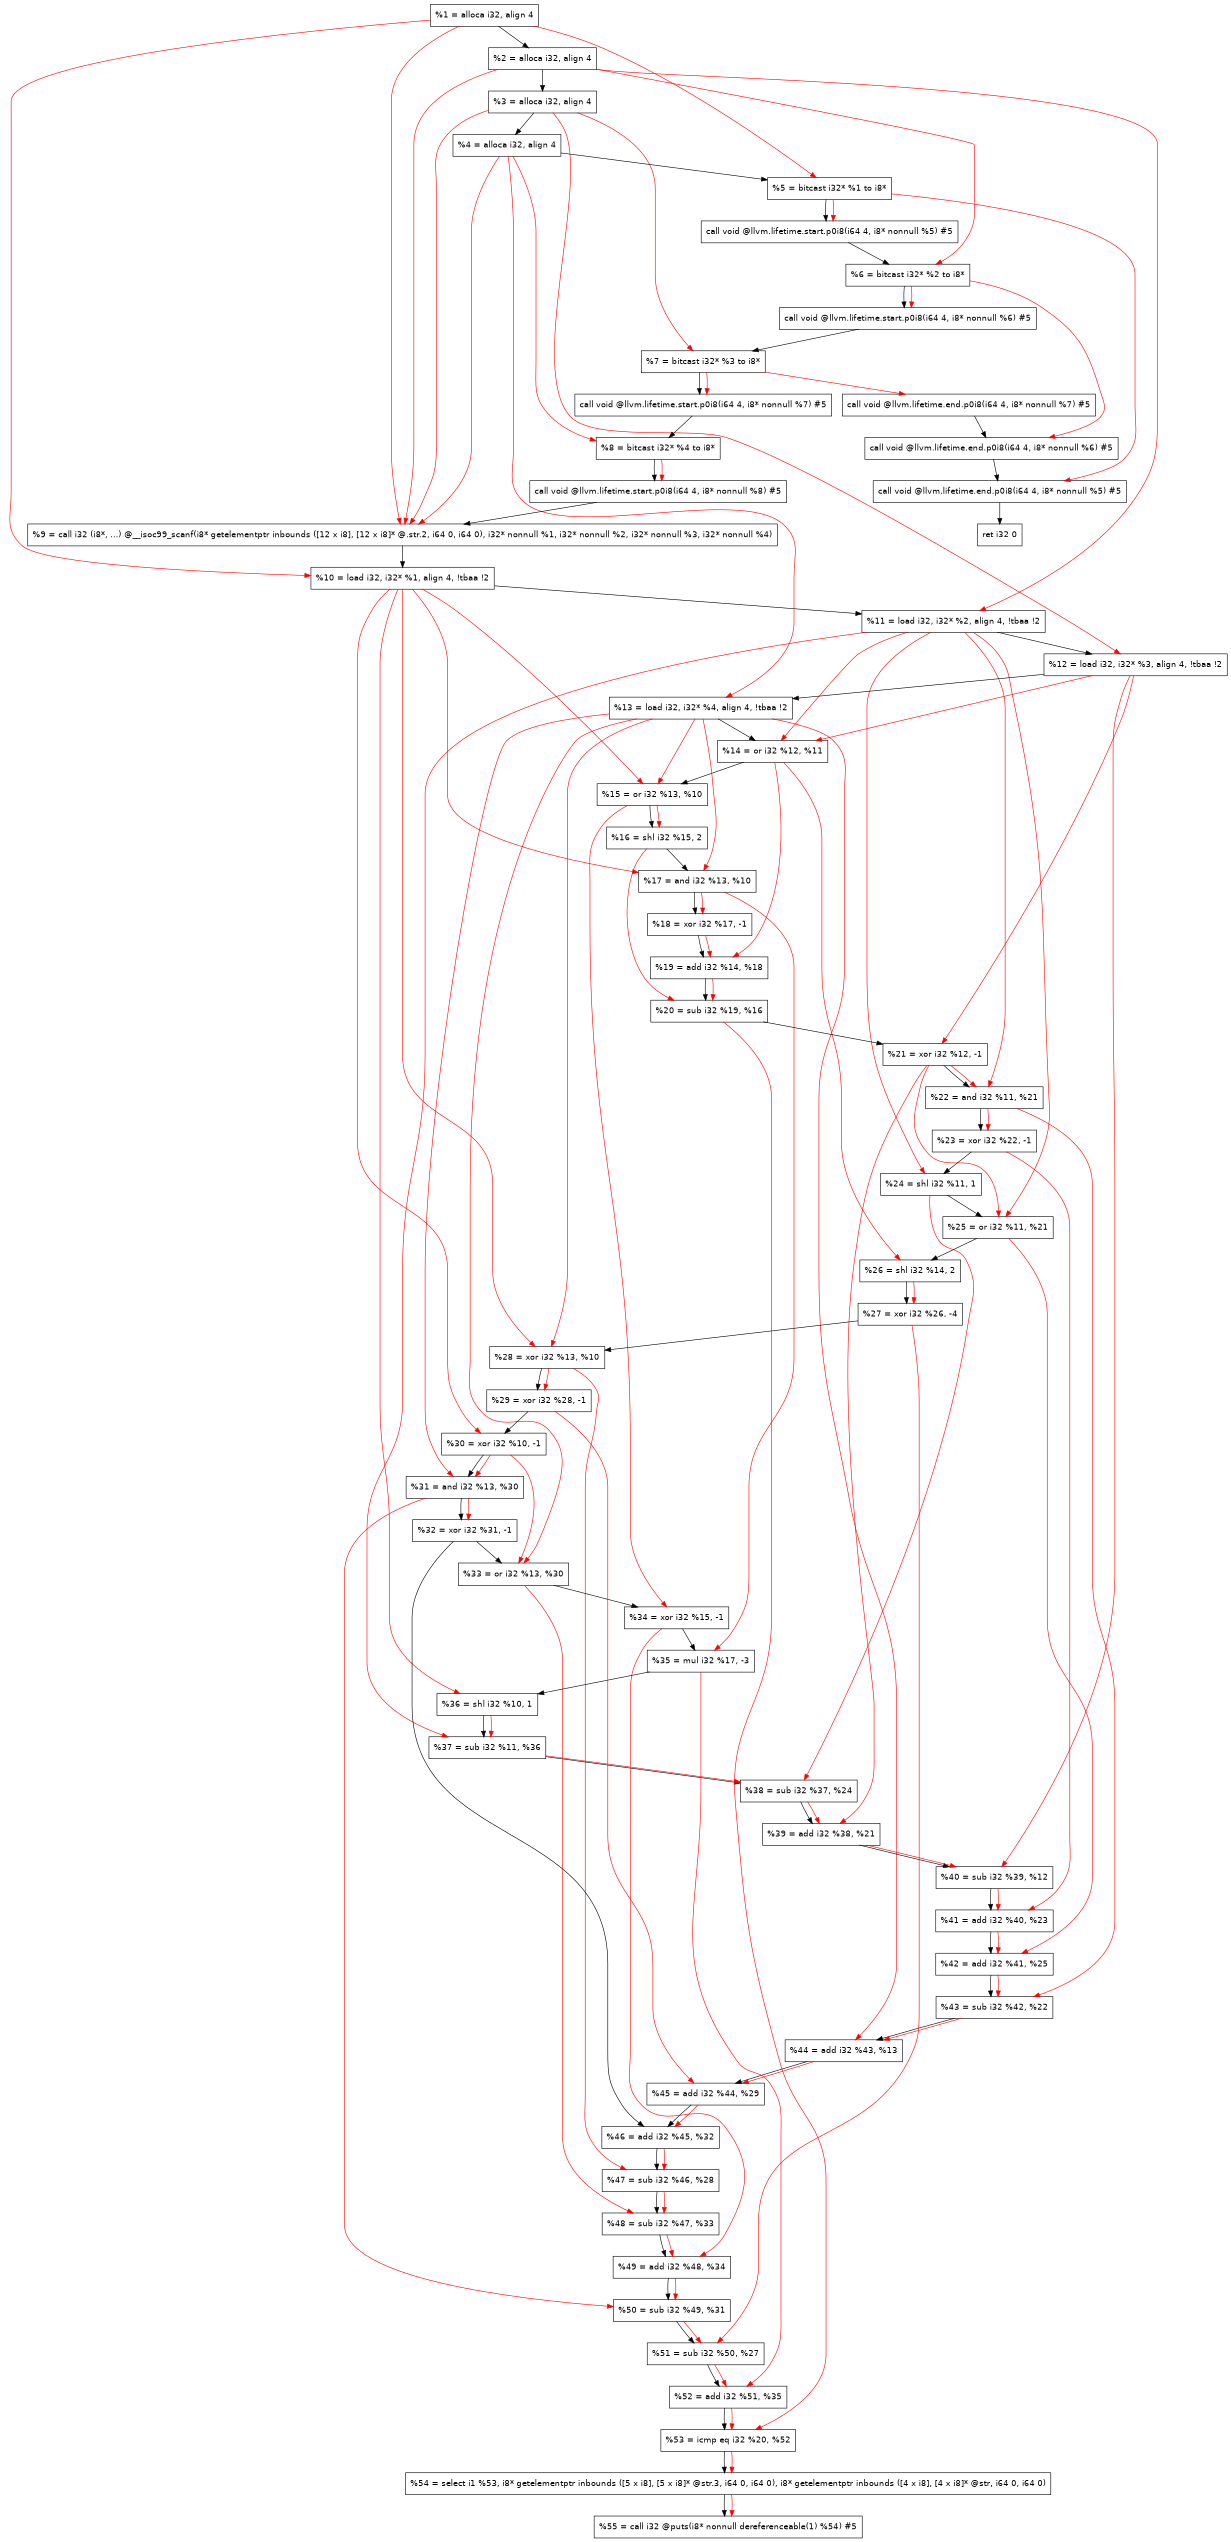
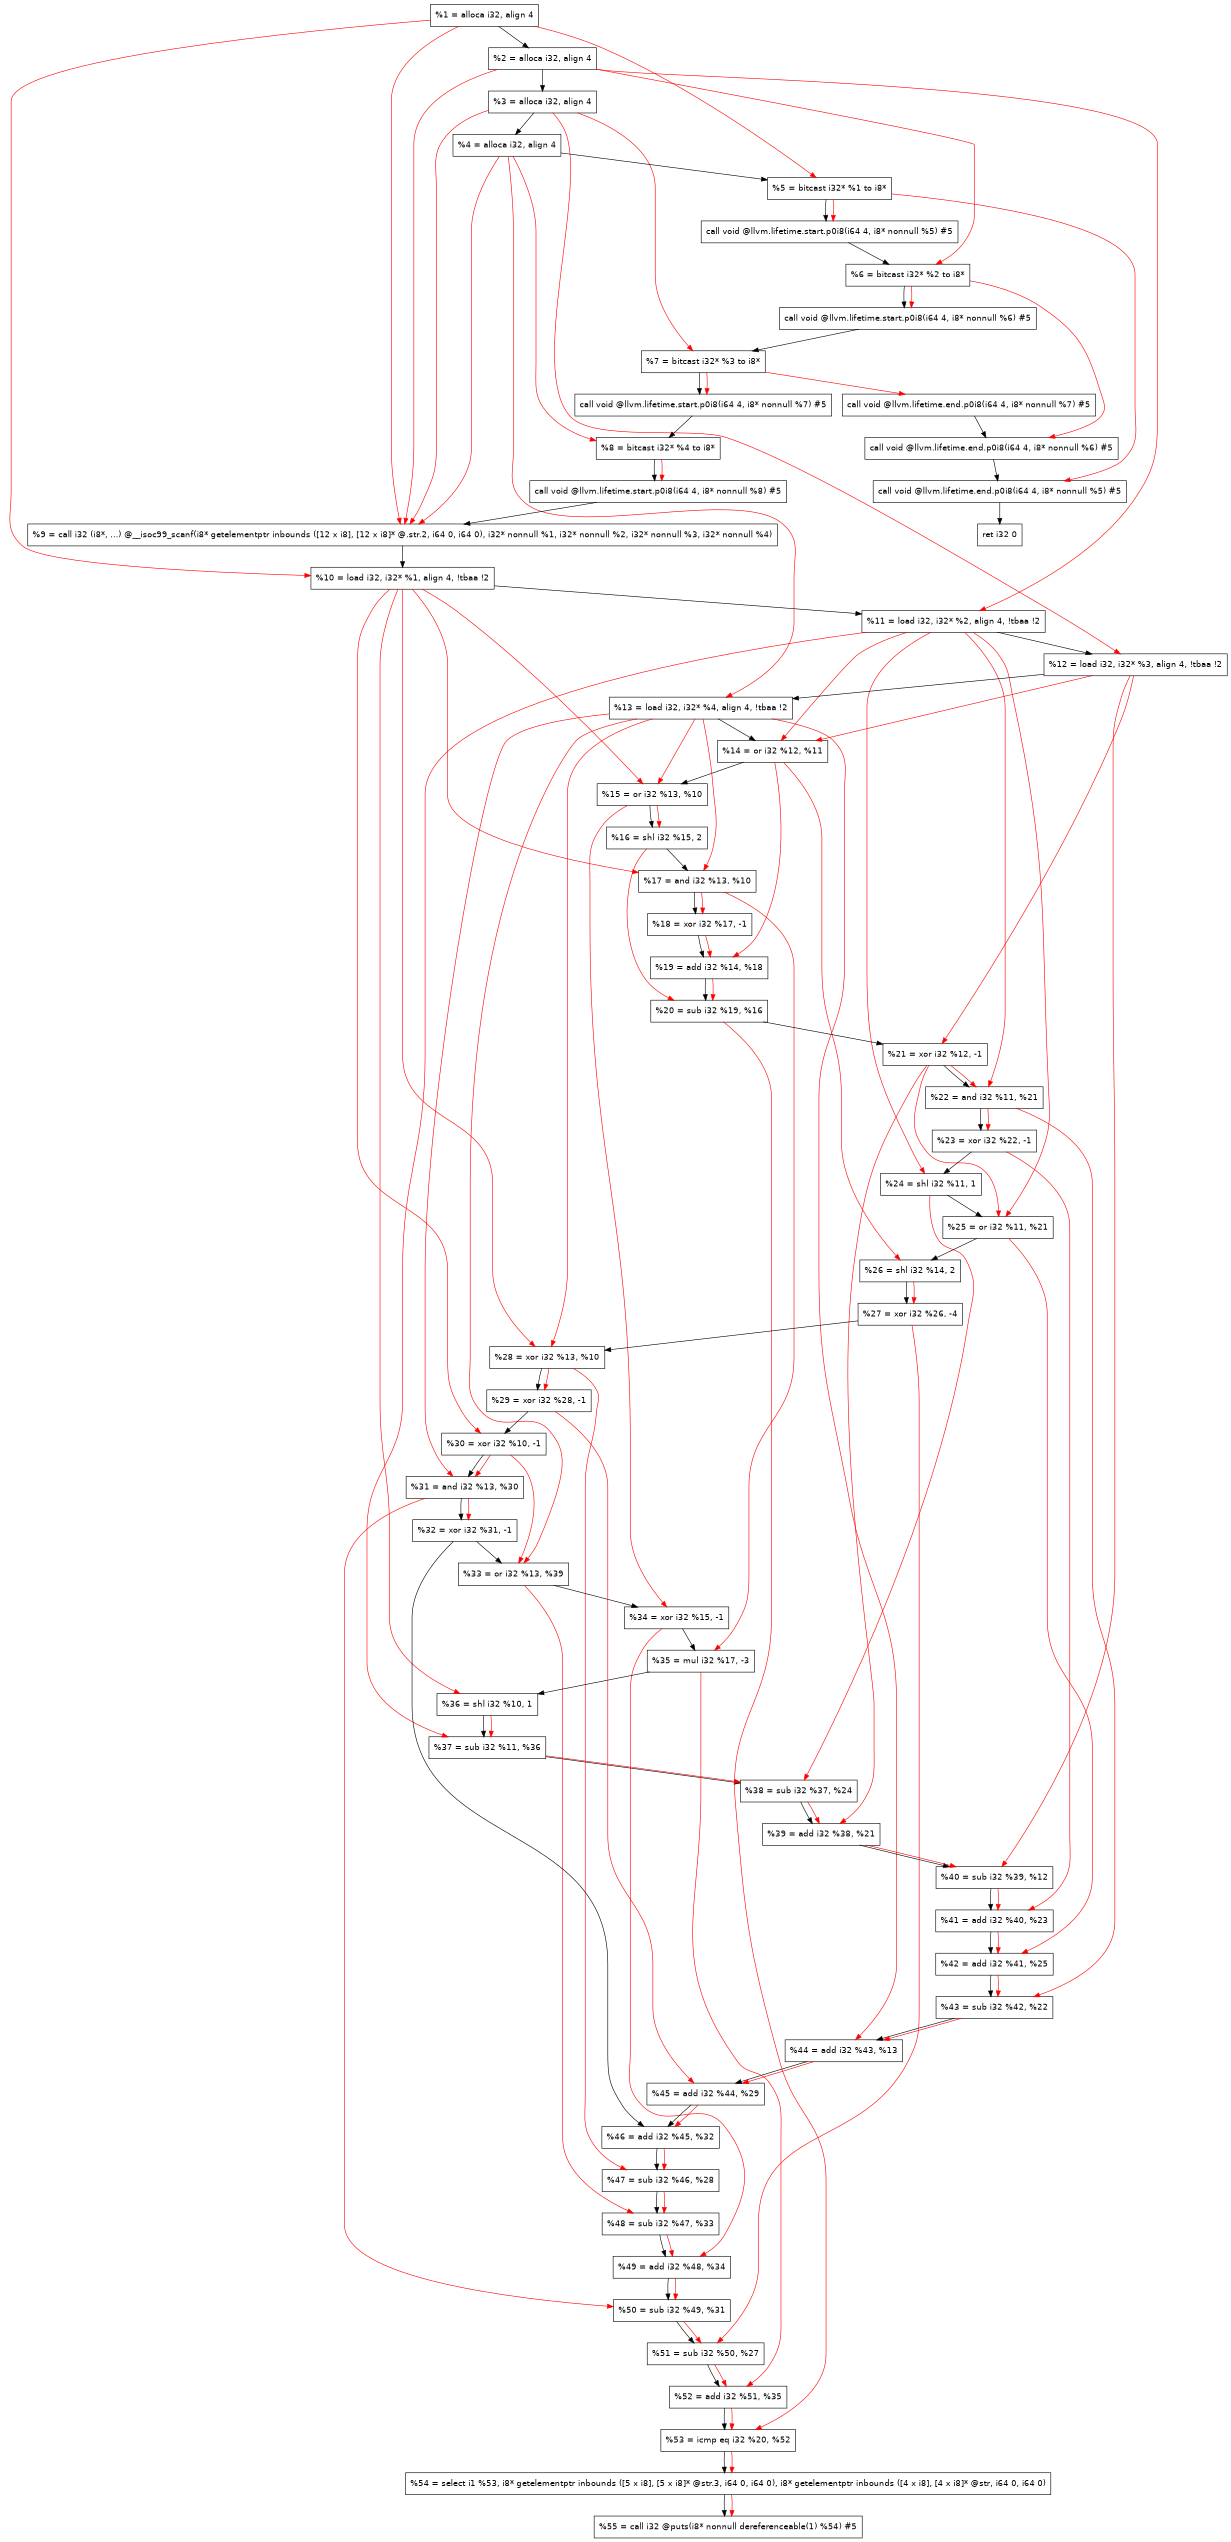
(513, 1574) -> (513, 1574)
